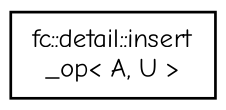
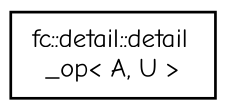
(113, 55) -> (113, 55)
